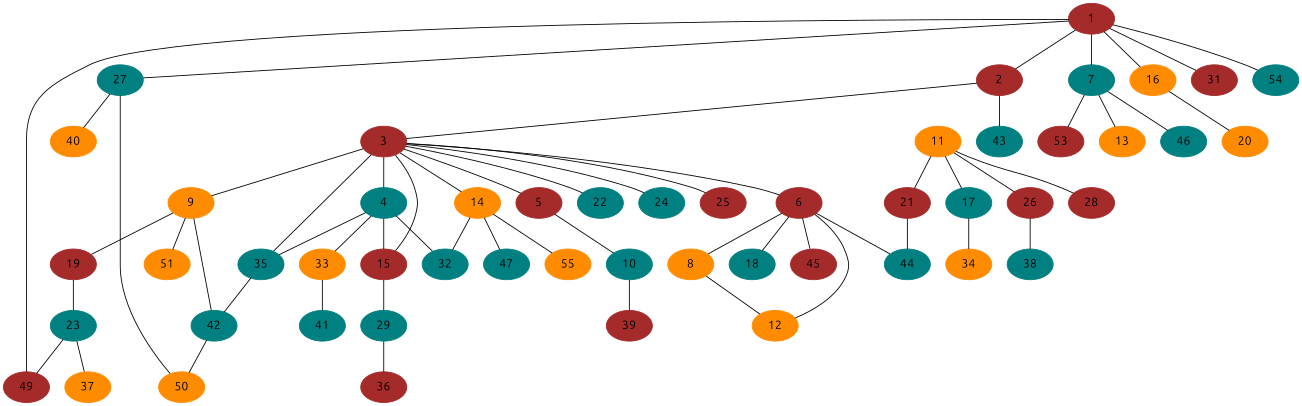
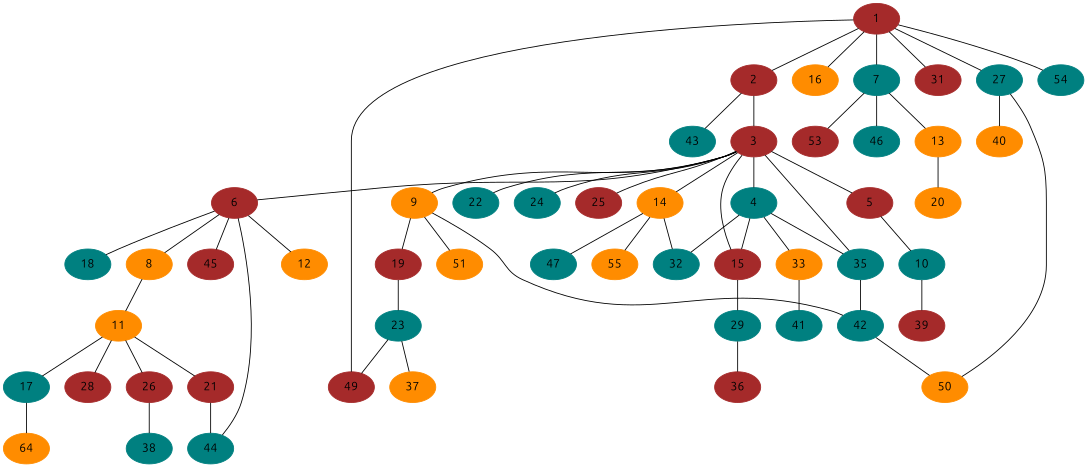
(1199, 111) -> (938, 172)
(969, 264) -> (26, 449)
(733, 295) -> (134, 295)
